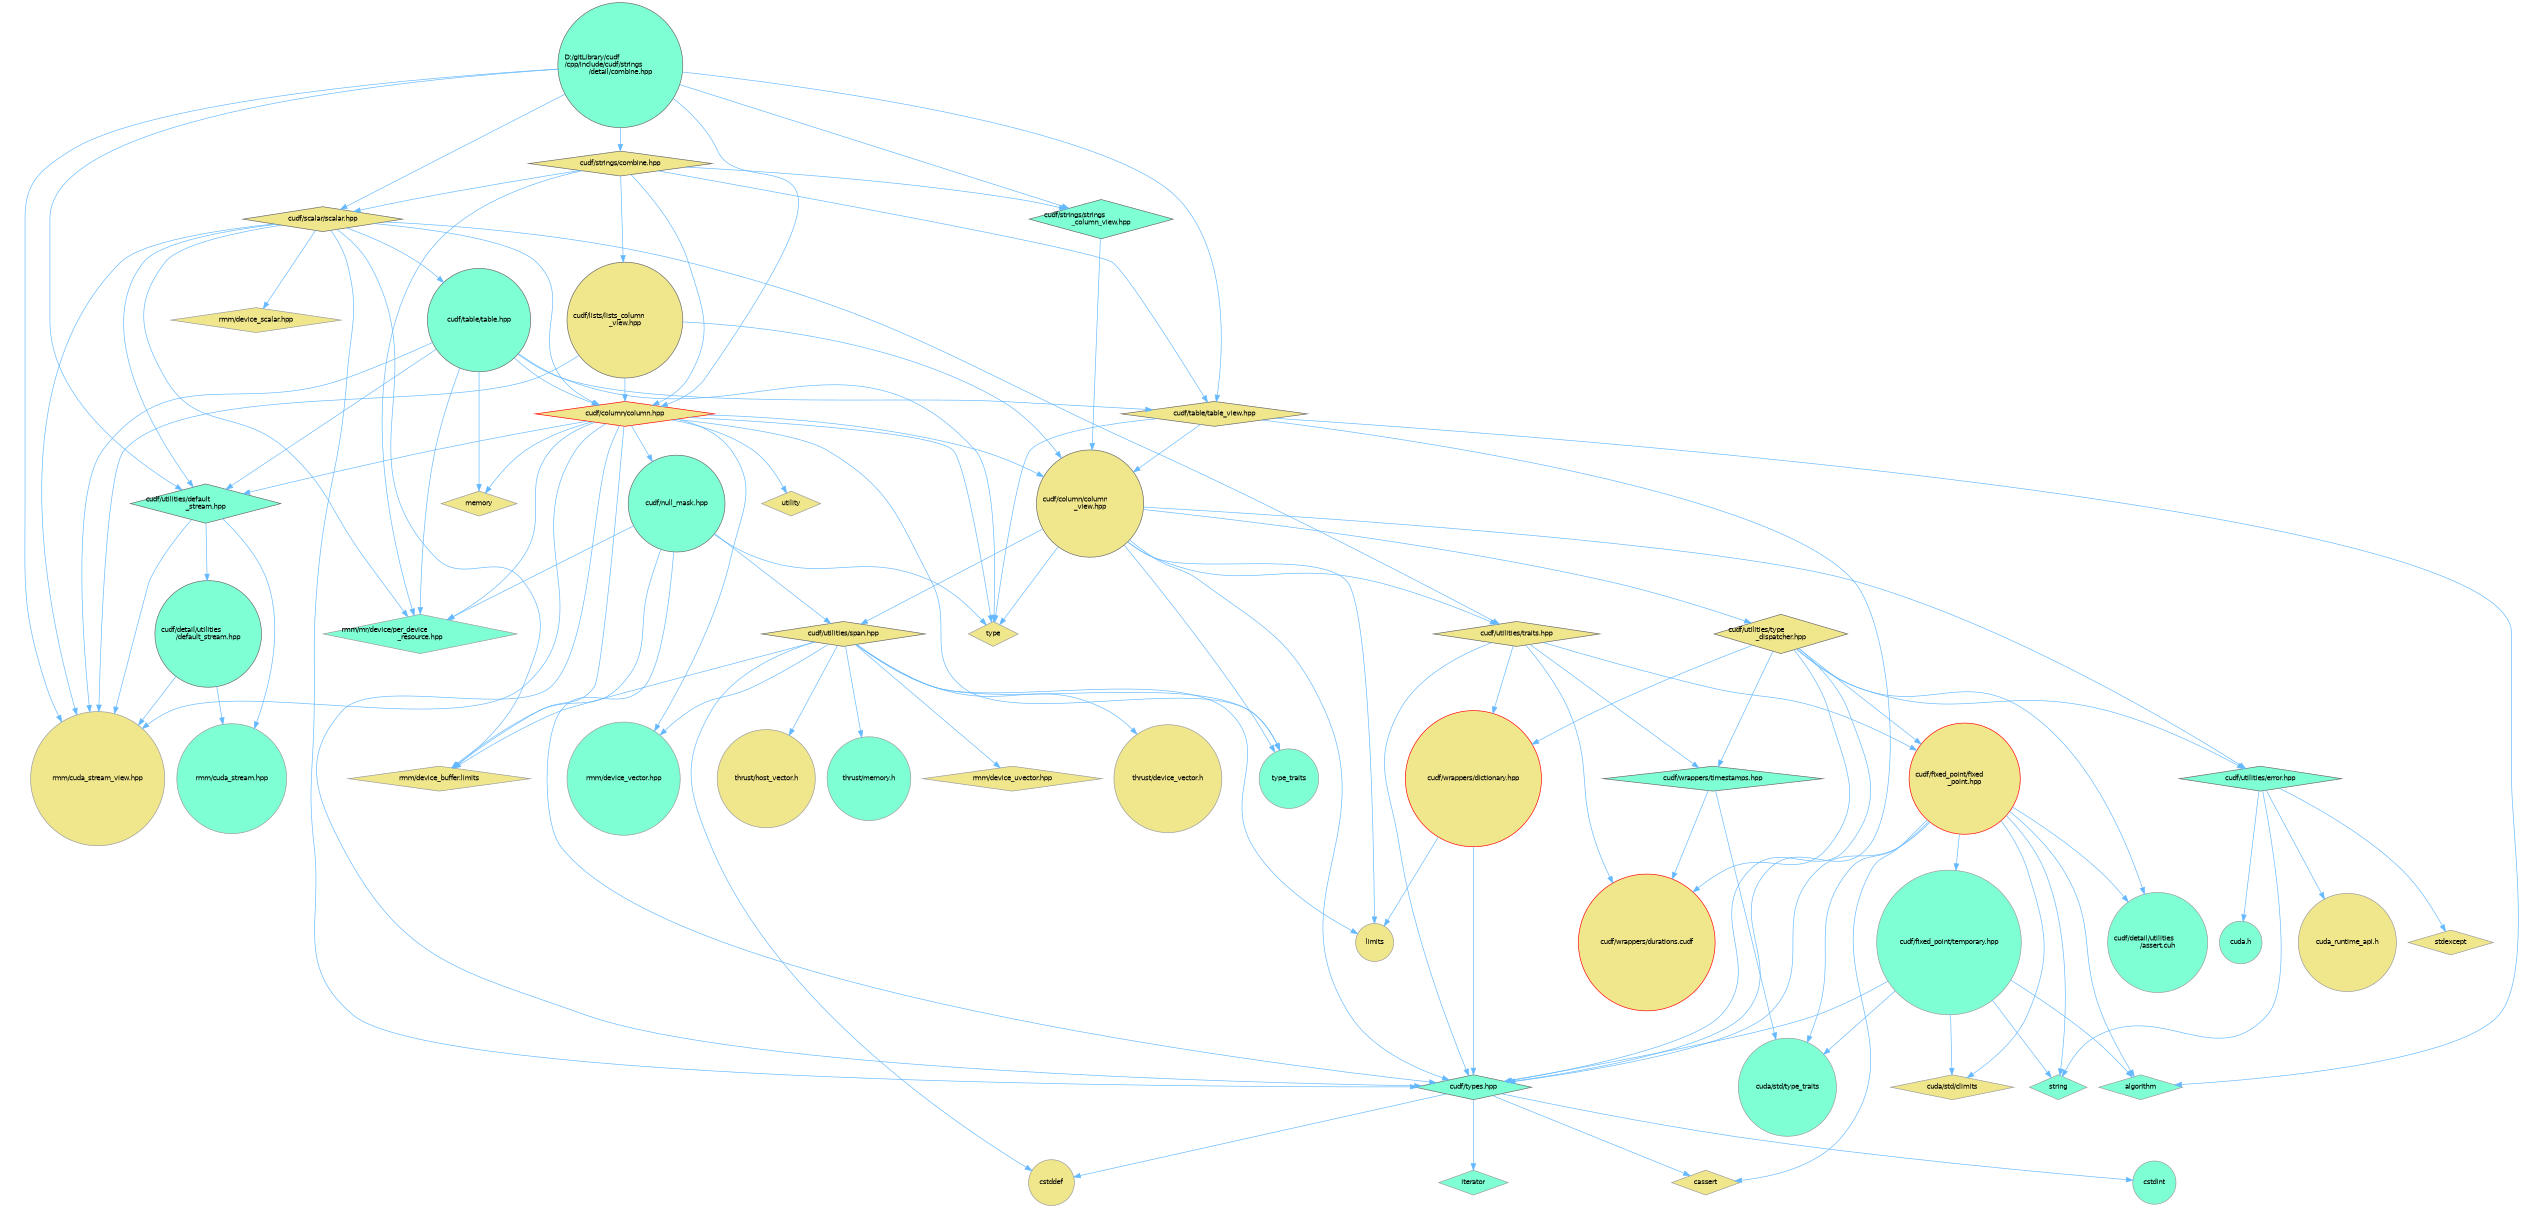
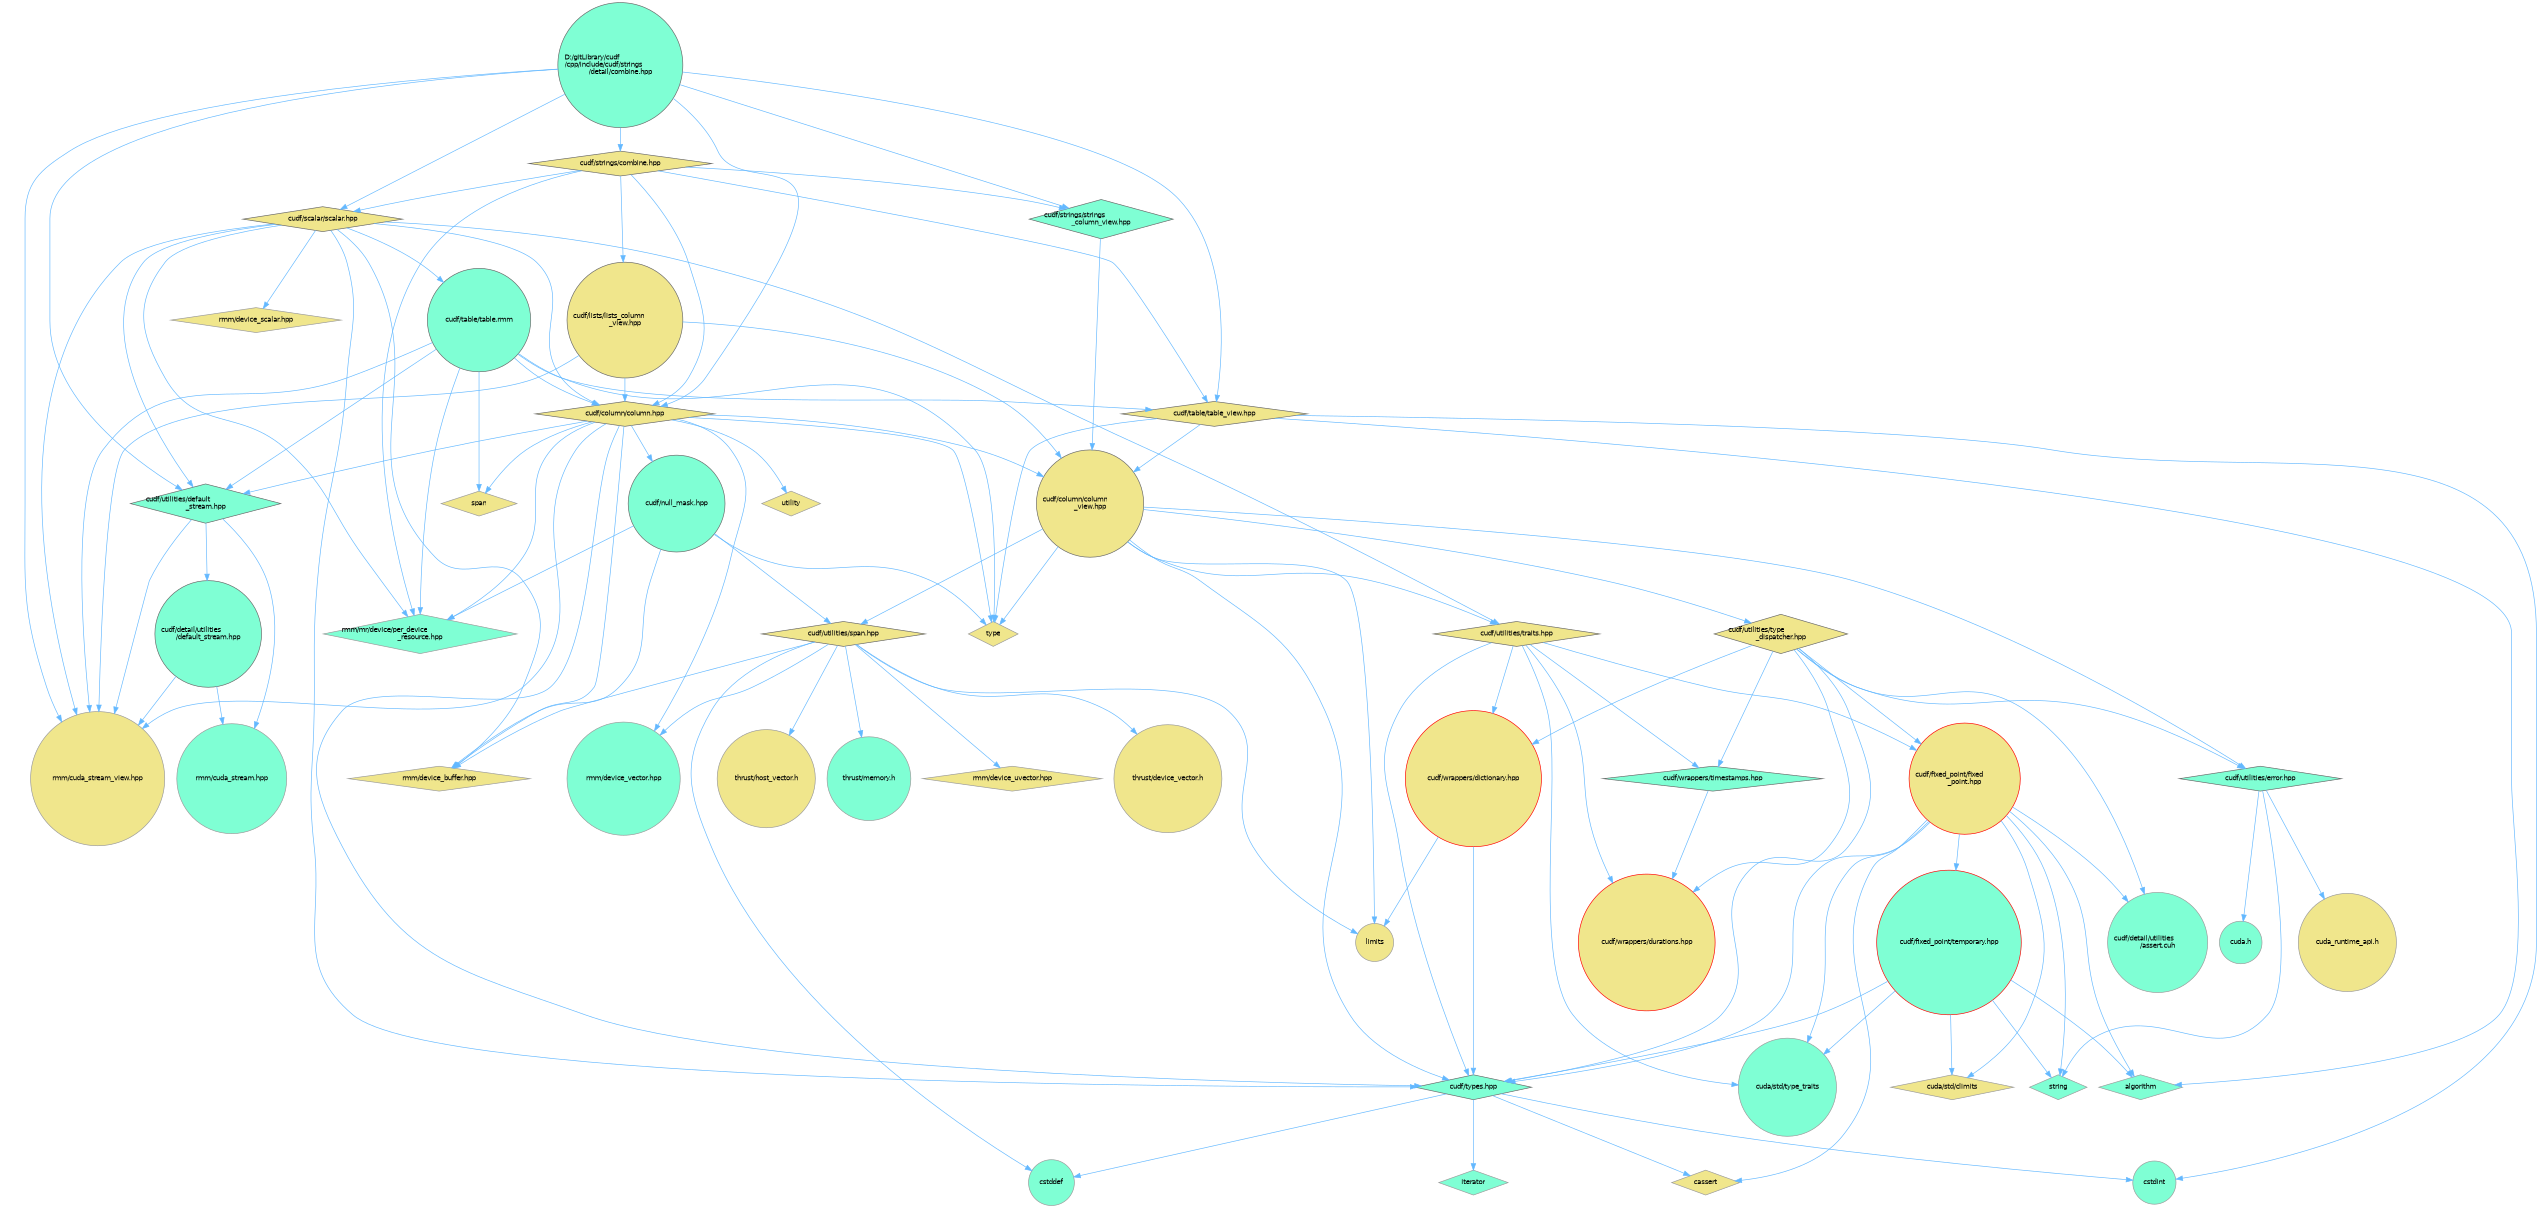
(479, 320) -> (479, 320)
(625, 414) -> (625, 414)
(479, 504) -> (479, 504)
(1881, 655) -> (2348, 467)
(439, 779) -> (439, 779)
(1289, 779) -> none
(1745, 912) -> (1551, 918)
(1647, 942) -> (1647, 942)
(1949, 942) -> (1949, 942)
(2451, 942) -> none
(800, 966) -> none
(1051, 1183) -> (1051, 1183)
